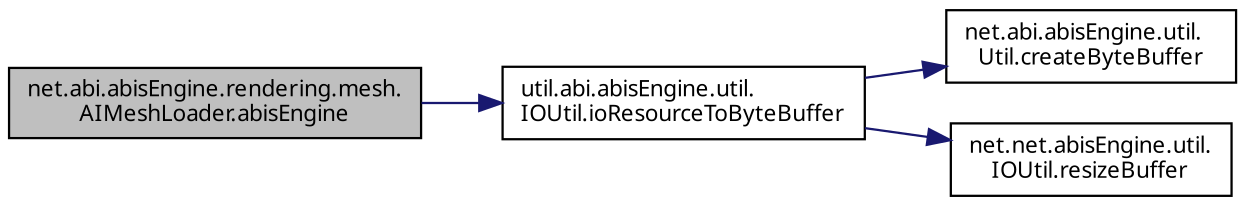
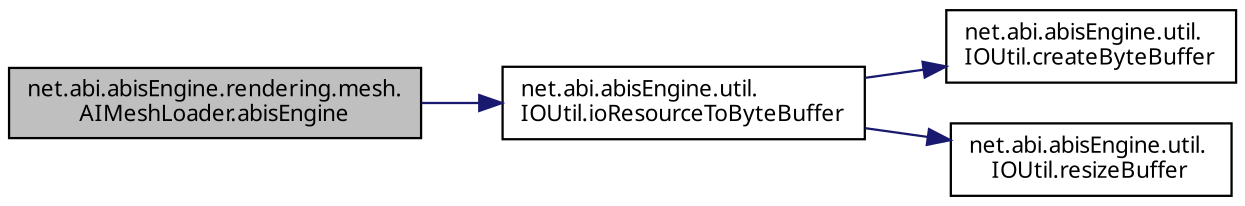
(1091, 46) -> (1091, 46)
(684, 103) -> (684, 103)
(1091, 160) -> (1091, 160)
